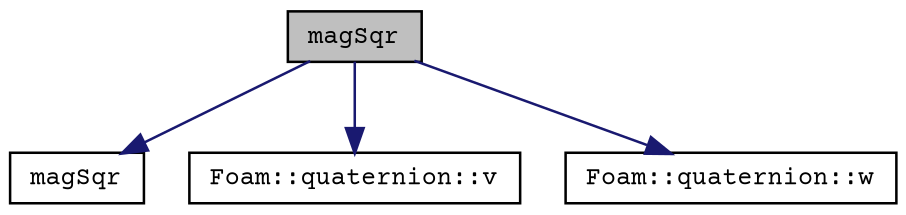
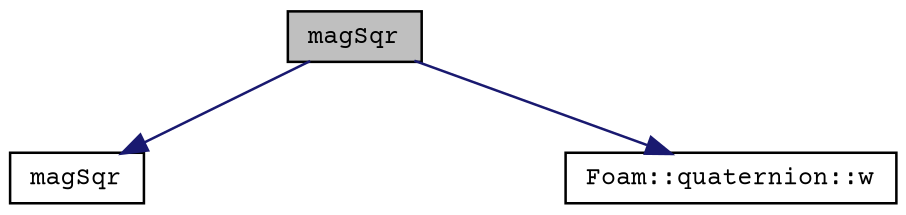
(355, 178) -> none
